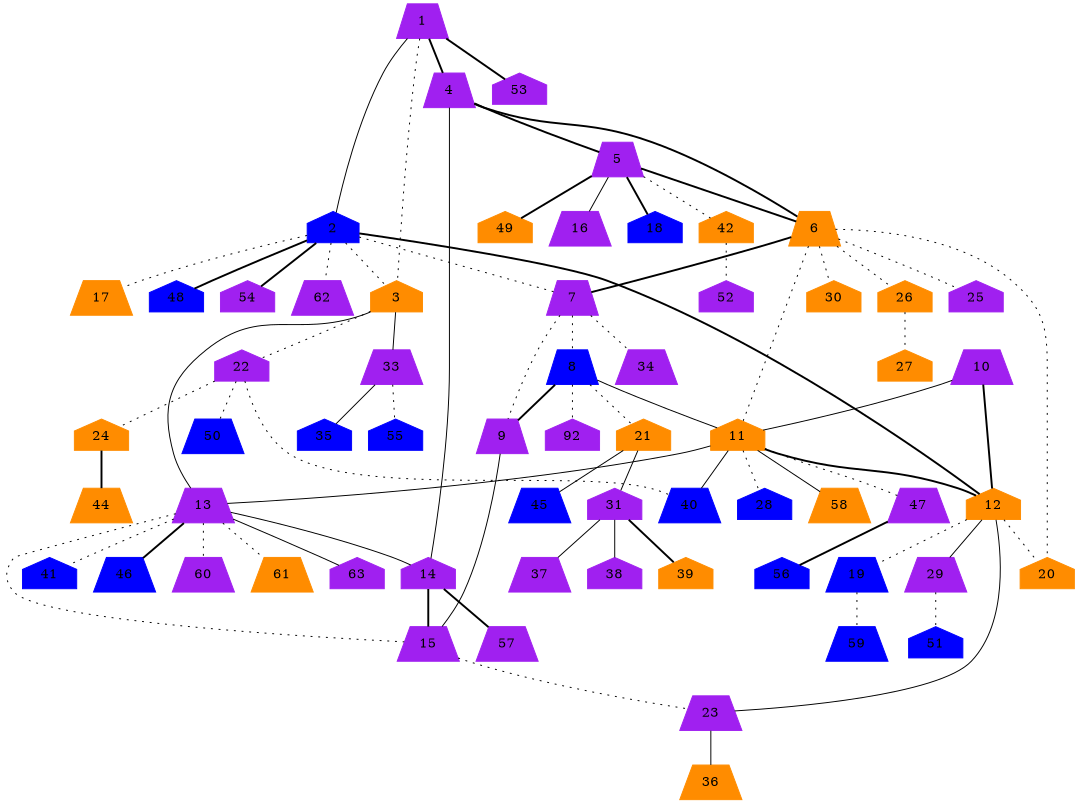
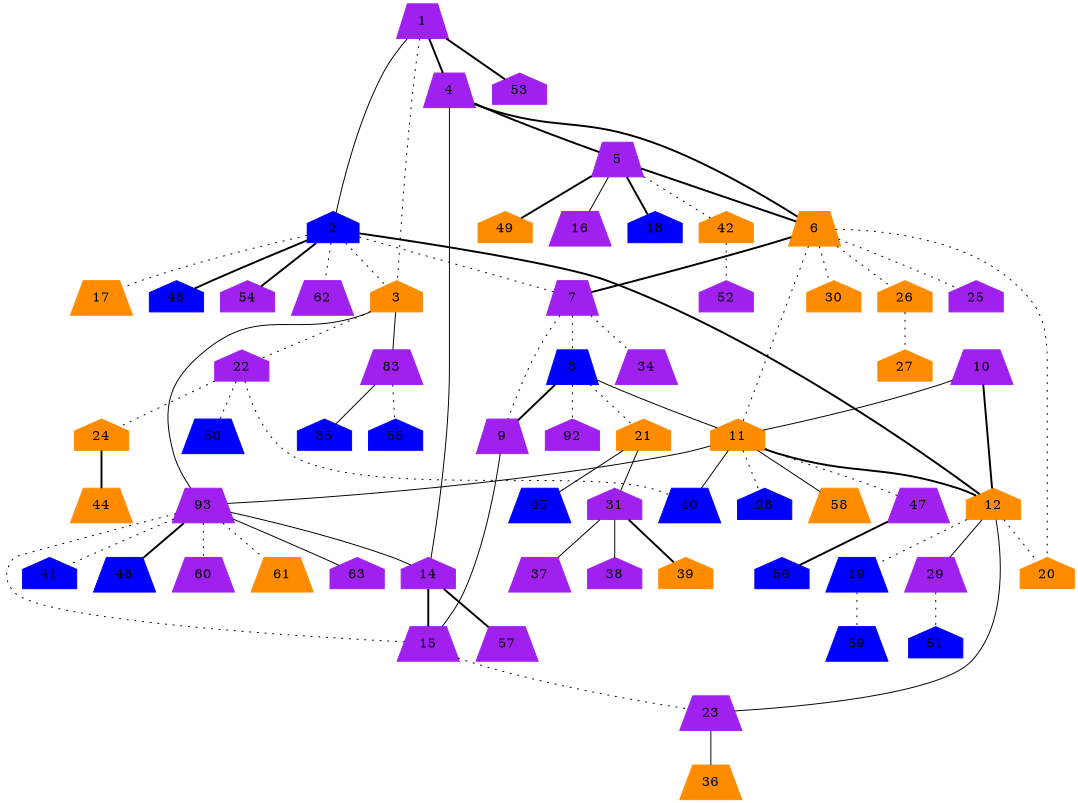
(392, 367) -> (392, 367)
(203, 506) -> (203, 506)
